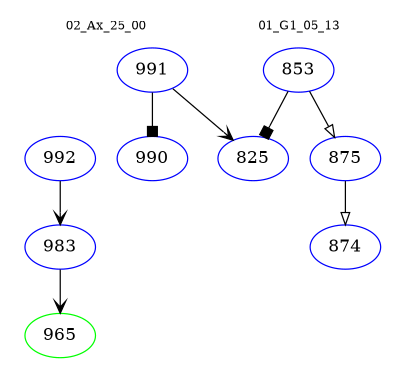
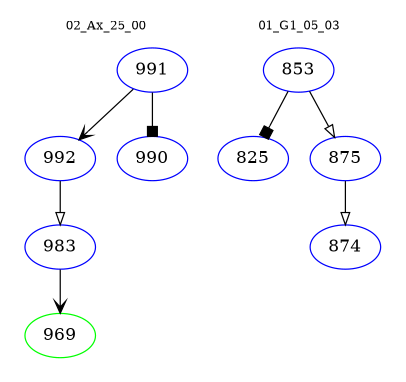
(299, 26) -> (299, 26)
(189, 103) -> (111, 110)
(60, 197) -> (60, 197)
(60, 336) -> (60, 336)
